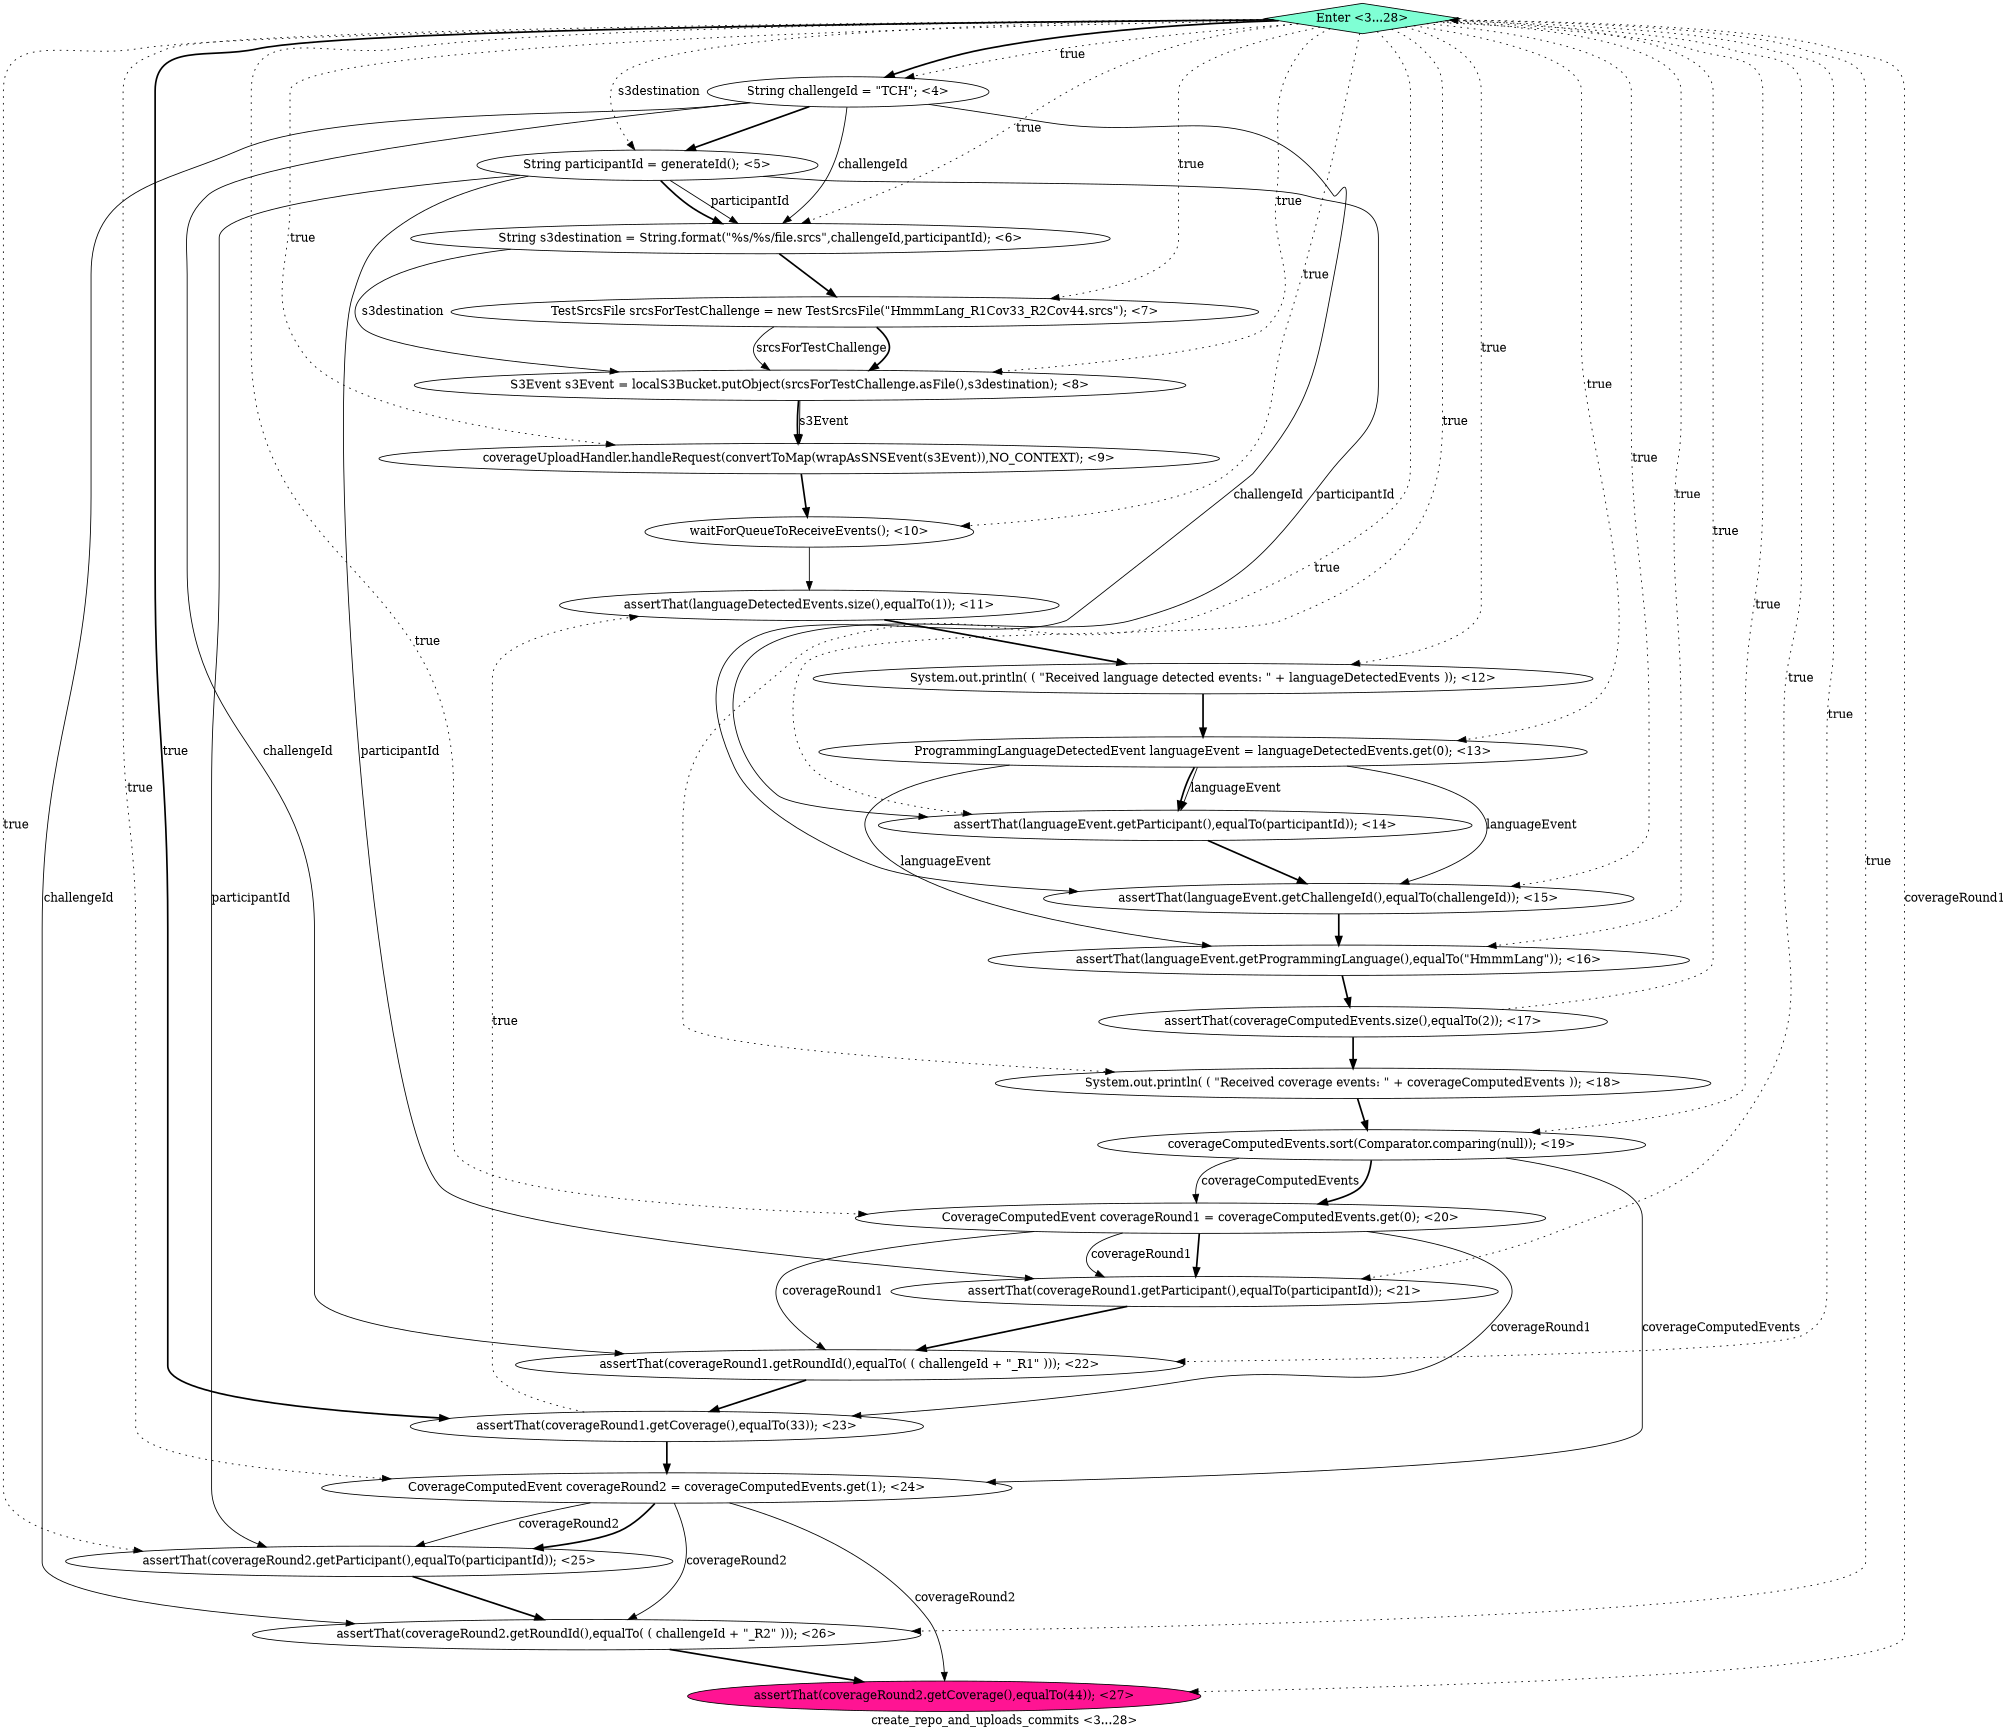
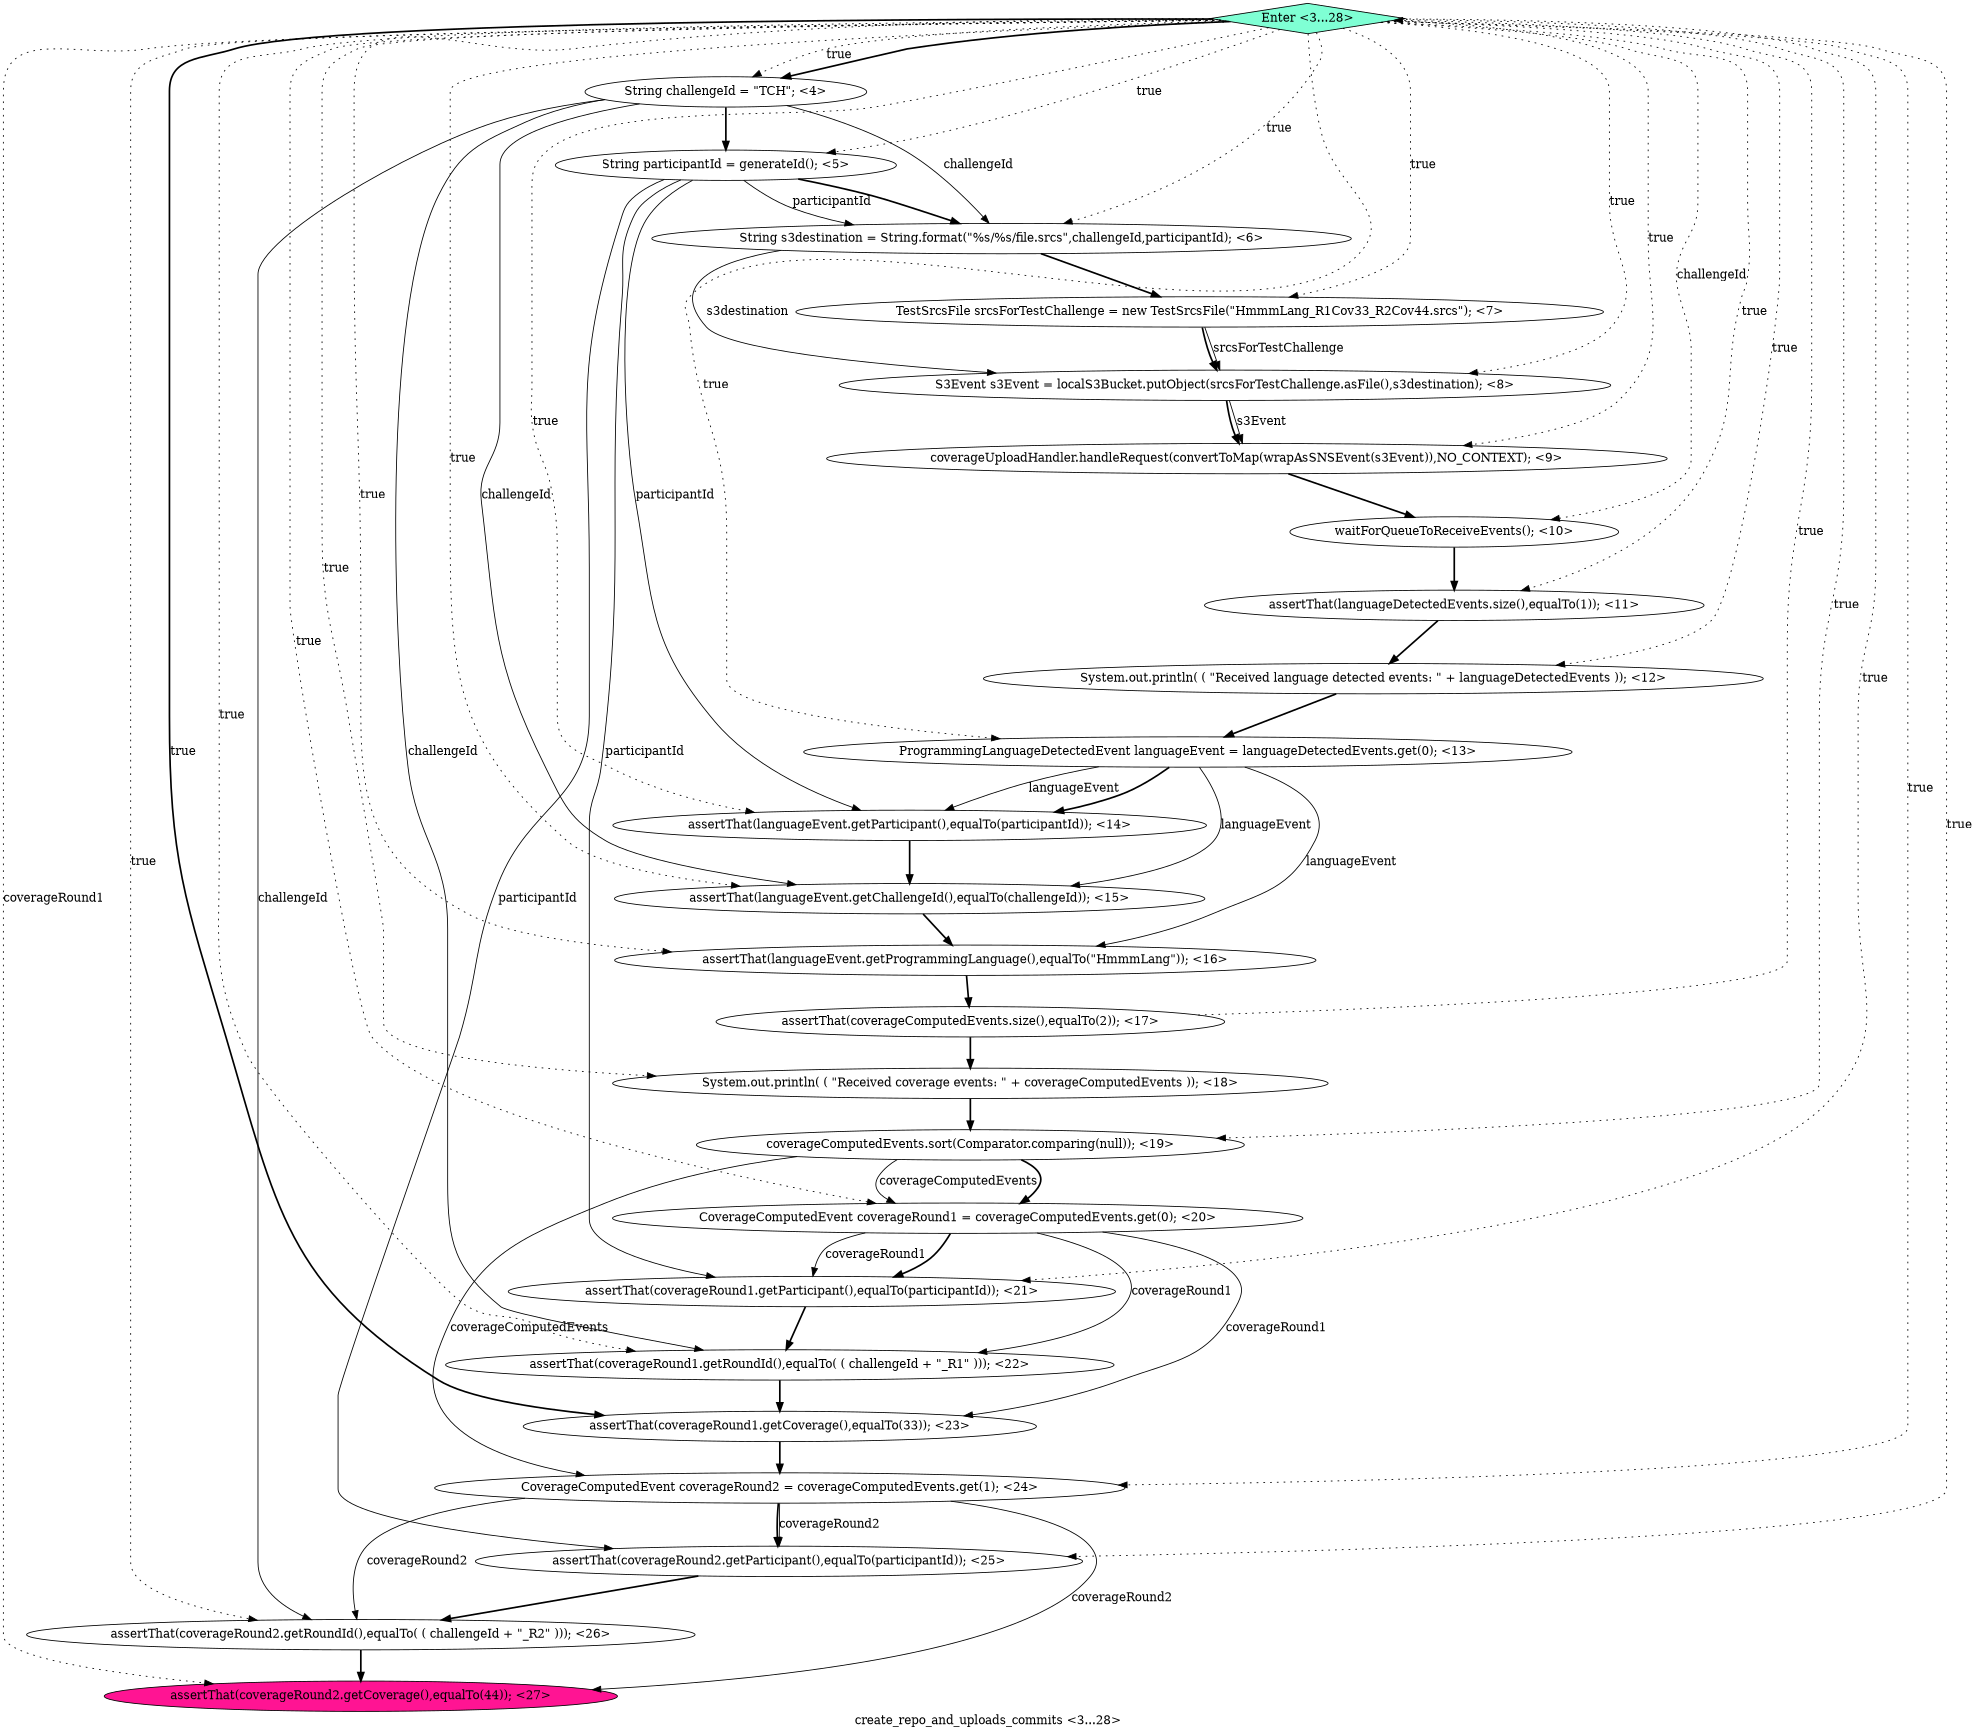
(659, 92) -> (1150, 92)
(1316, 275) -> (1712, 275)
(809, 564) -> (1454, 564)
(492, 996) -> (1748, 198)
